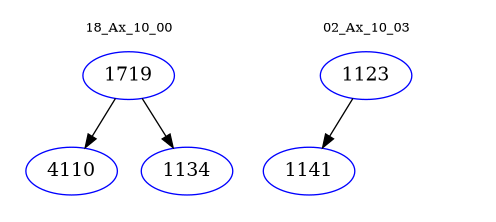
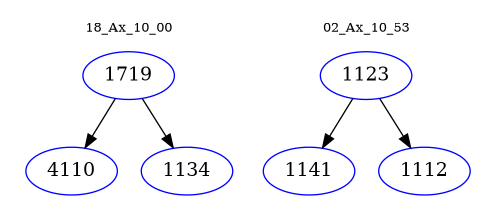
(367, 29) -> (367, 29)
none -> (424, 171)
